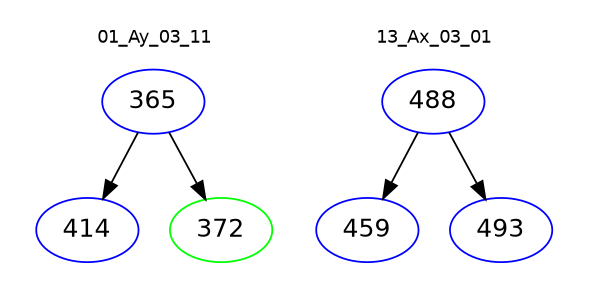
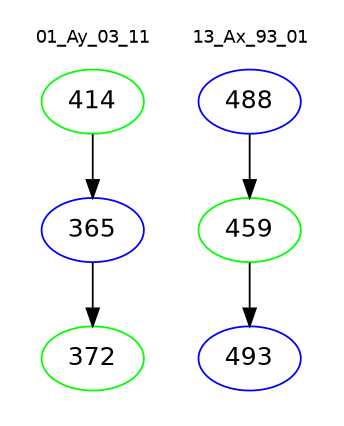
(434, 38) -> (251, 38)
(125, 157) -> (93, 157)
(463, 158) -> (250, 286)
(87, 230) -> (93, 102)
(367, 230) -> (250, 230)
